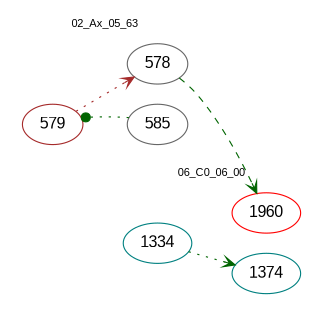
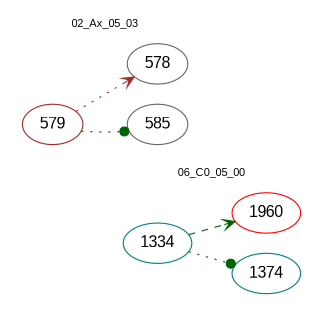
(105, 24) -> (105, 24)
(110, 117) -> (101, 132)
(221, 127) -> (206, 230)
(212, 173) -> (212, 173)
(207, 257) -> (207, 257)
